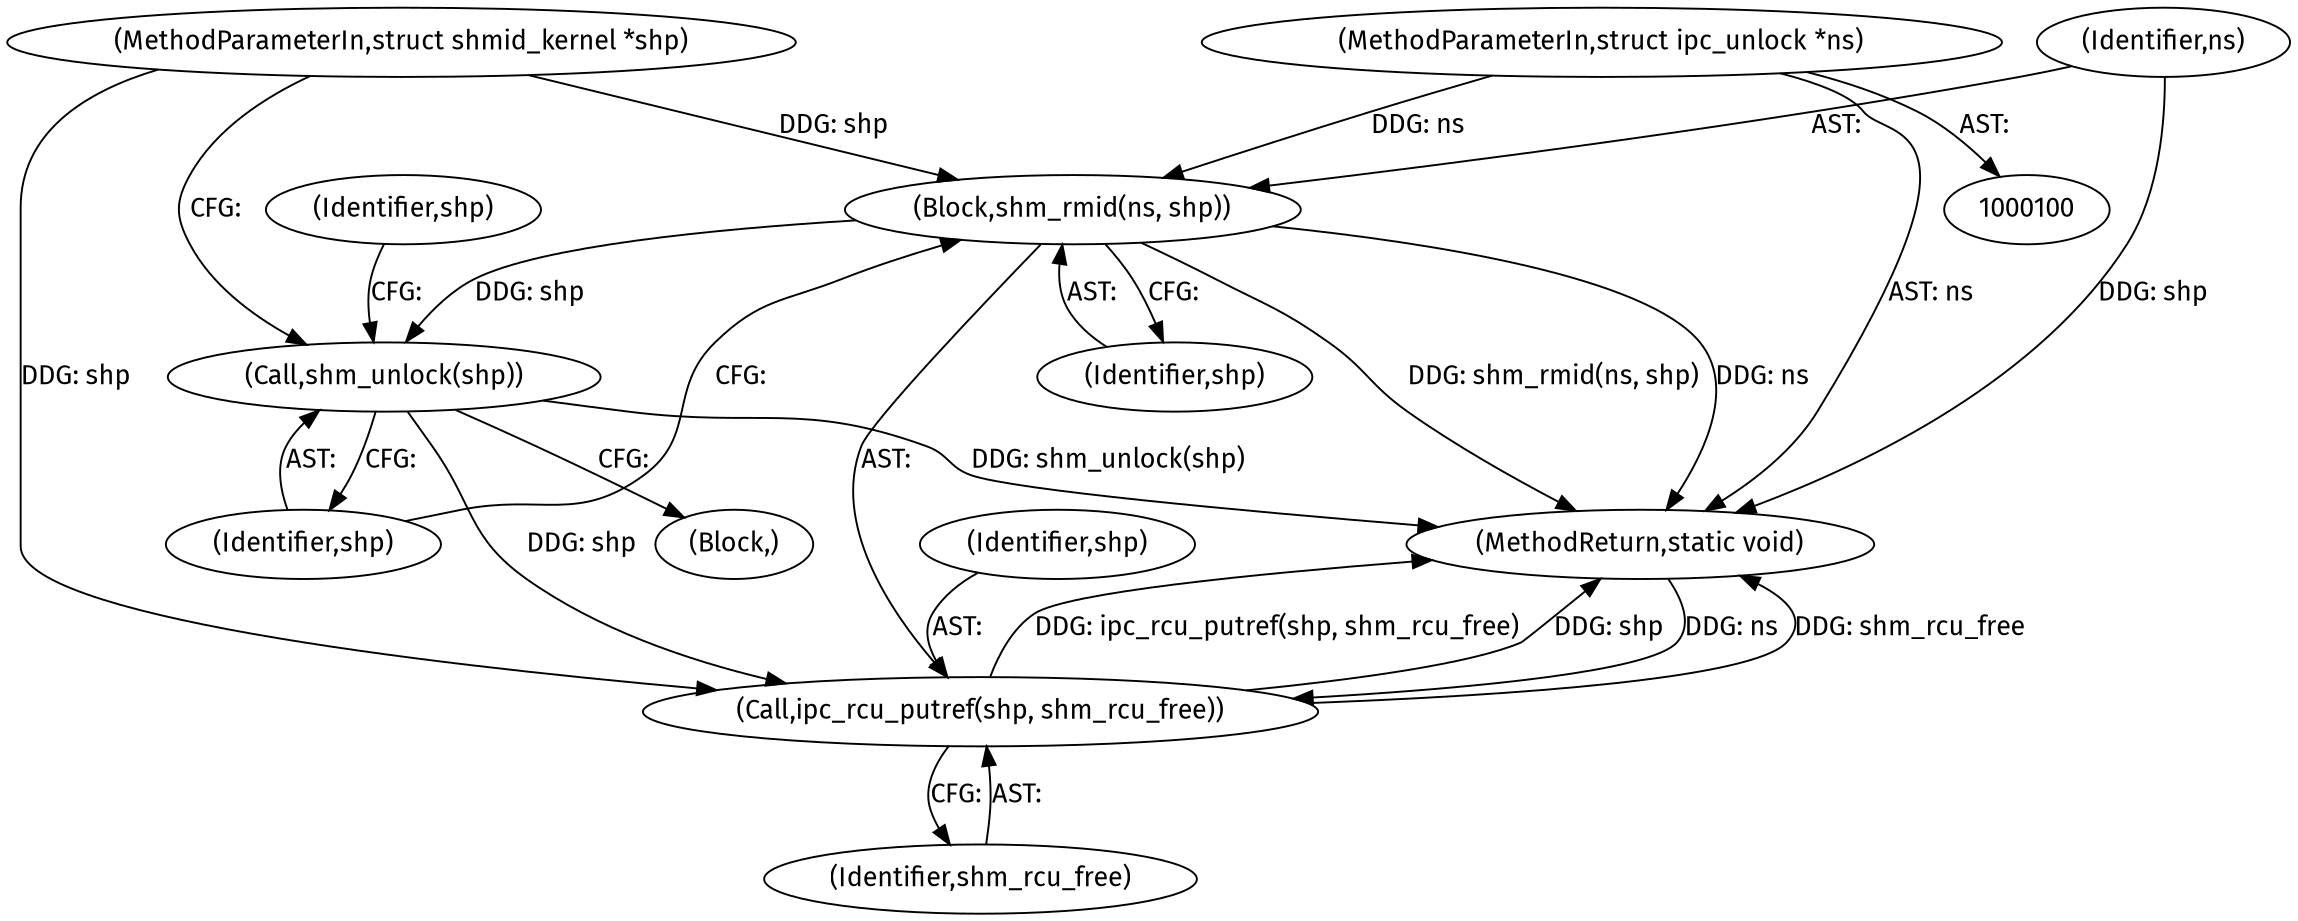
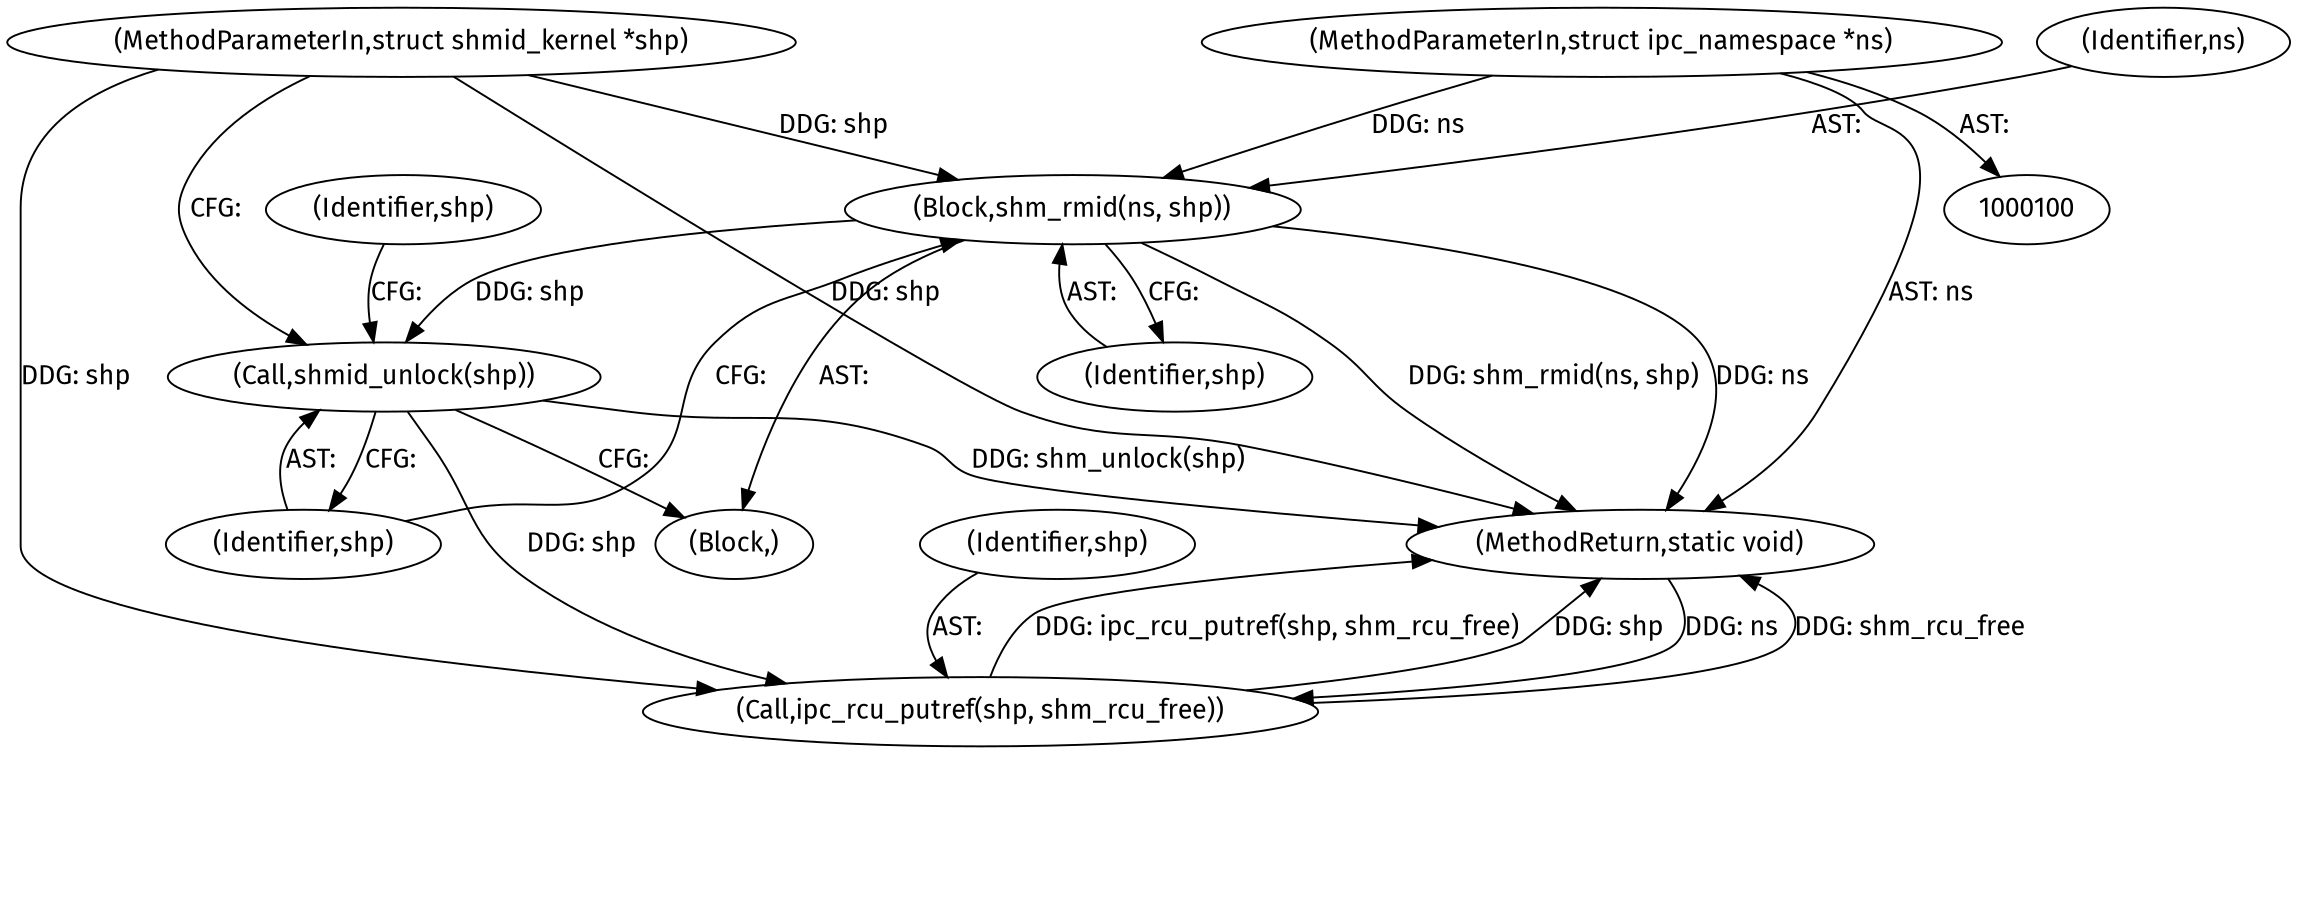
(1602, 42) -> (1602, 42)
(2030, 351) -> (952, 376)
(384, 377) -> (384, 377)
(863, 444) -> (825, 337)
(981, 879) -> none
